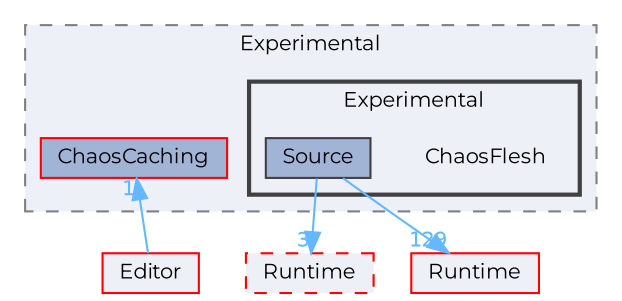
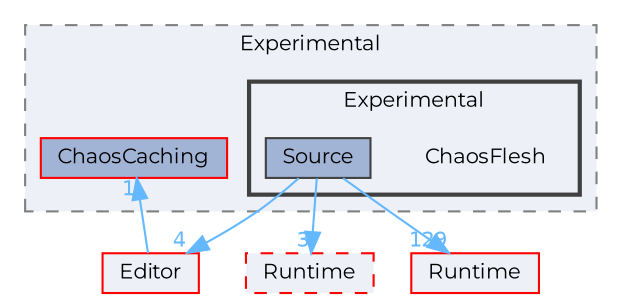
none -> (238, 224)
